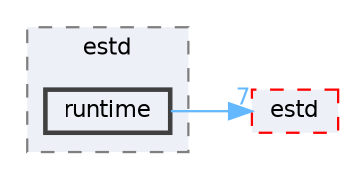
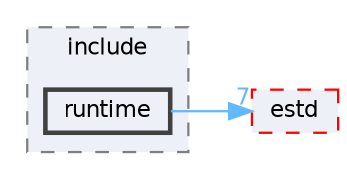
(108, 49) -> (108, 49)
